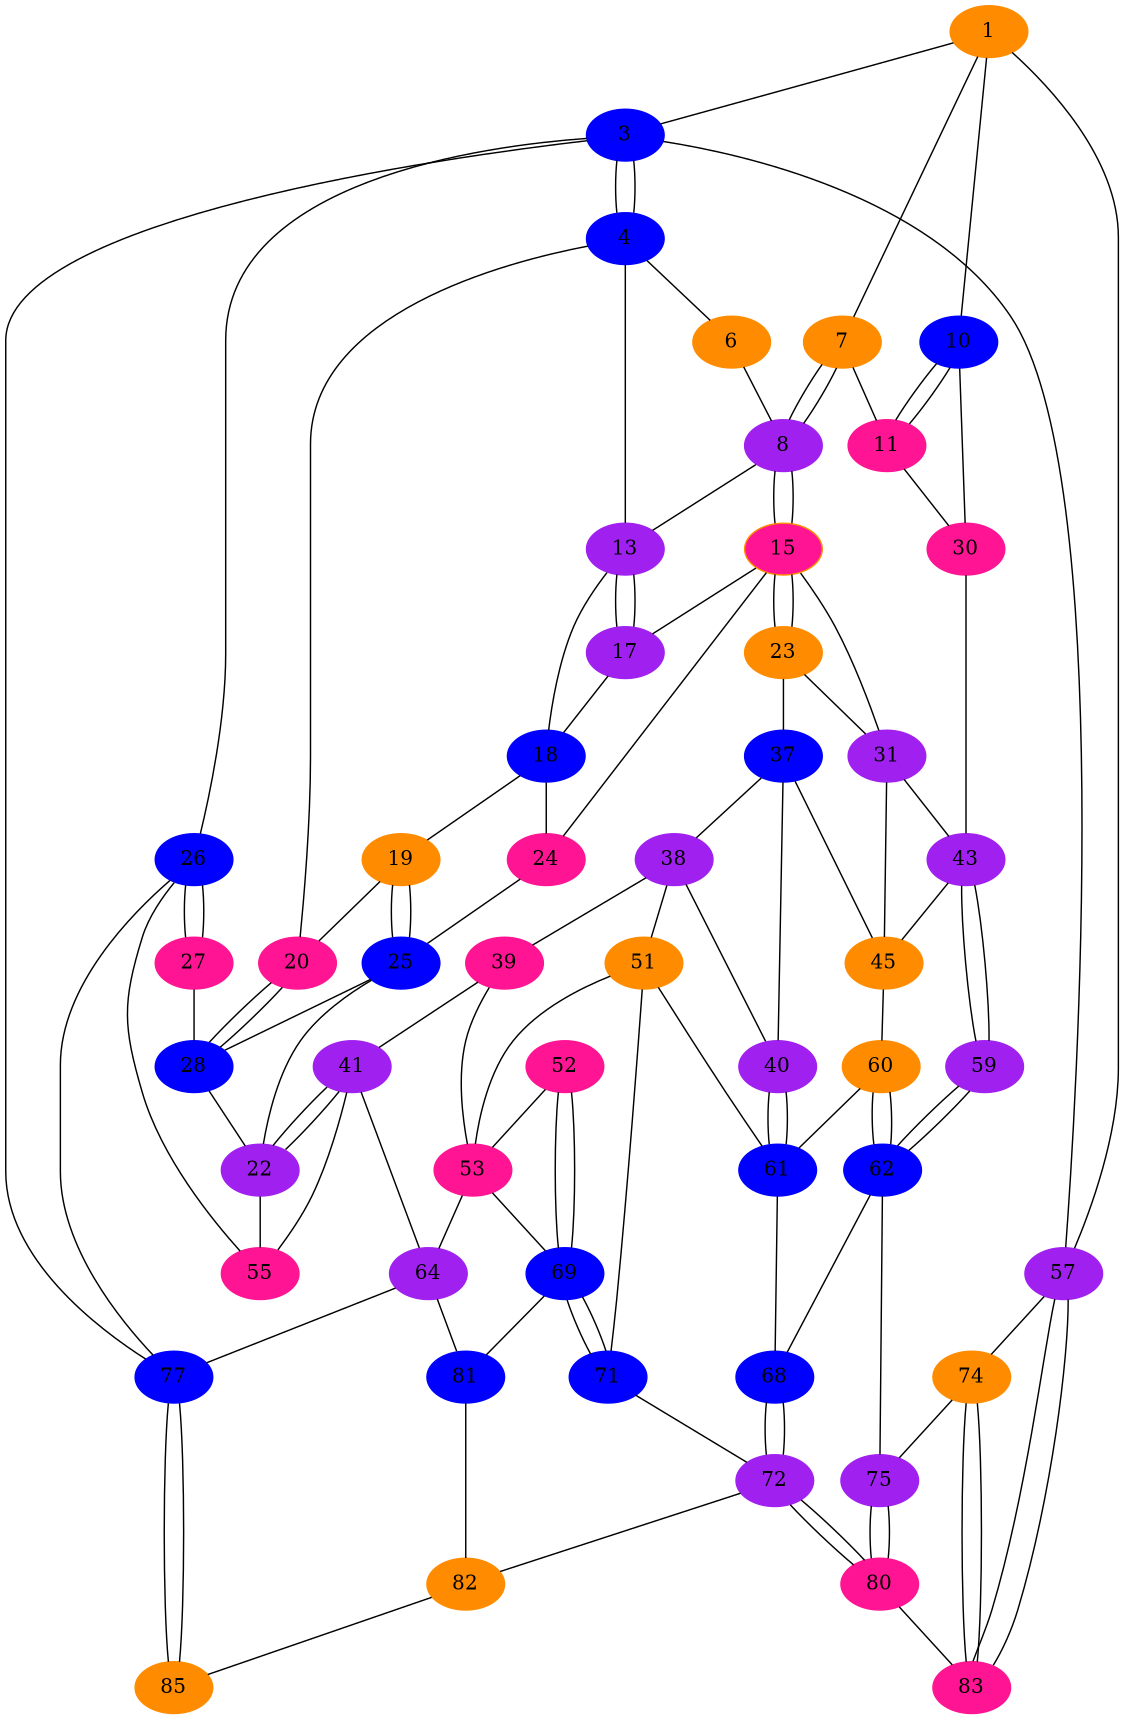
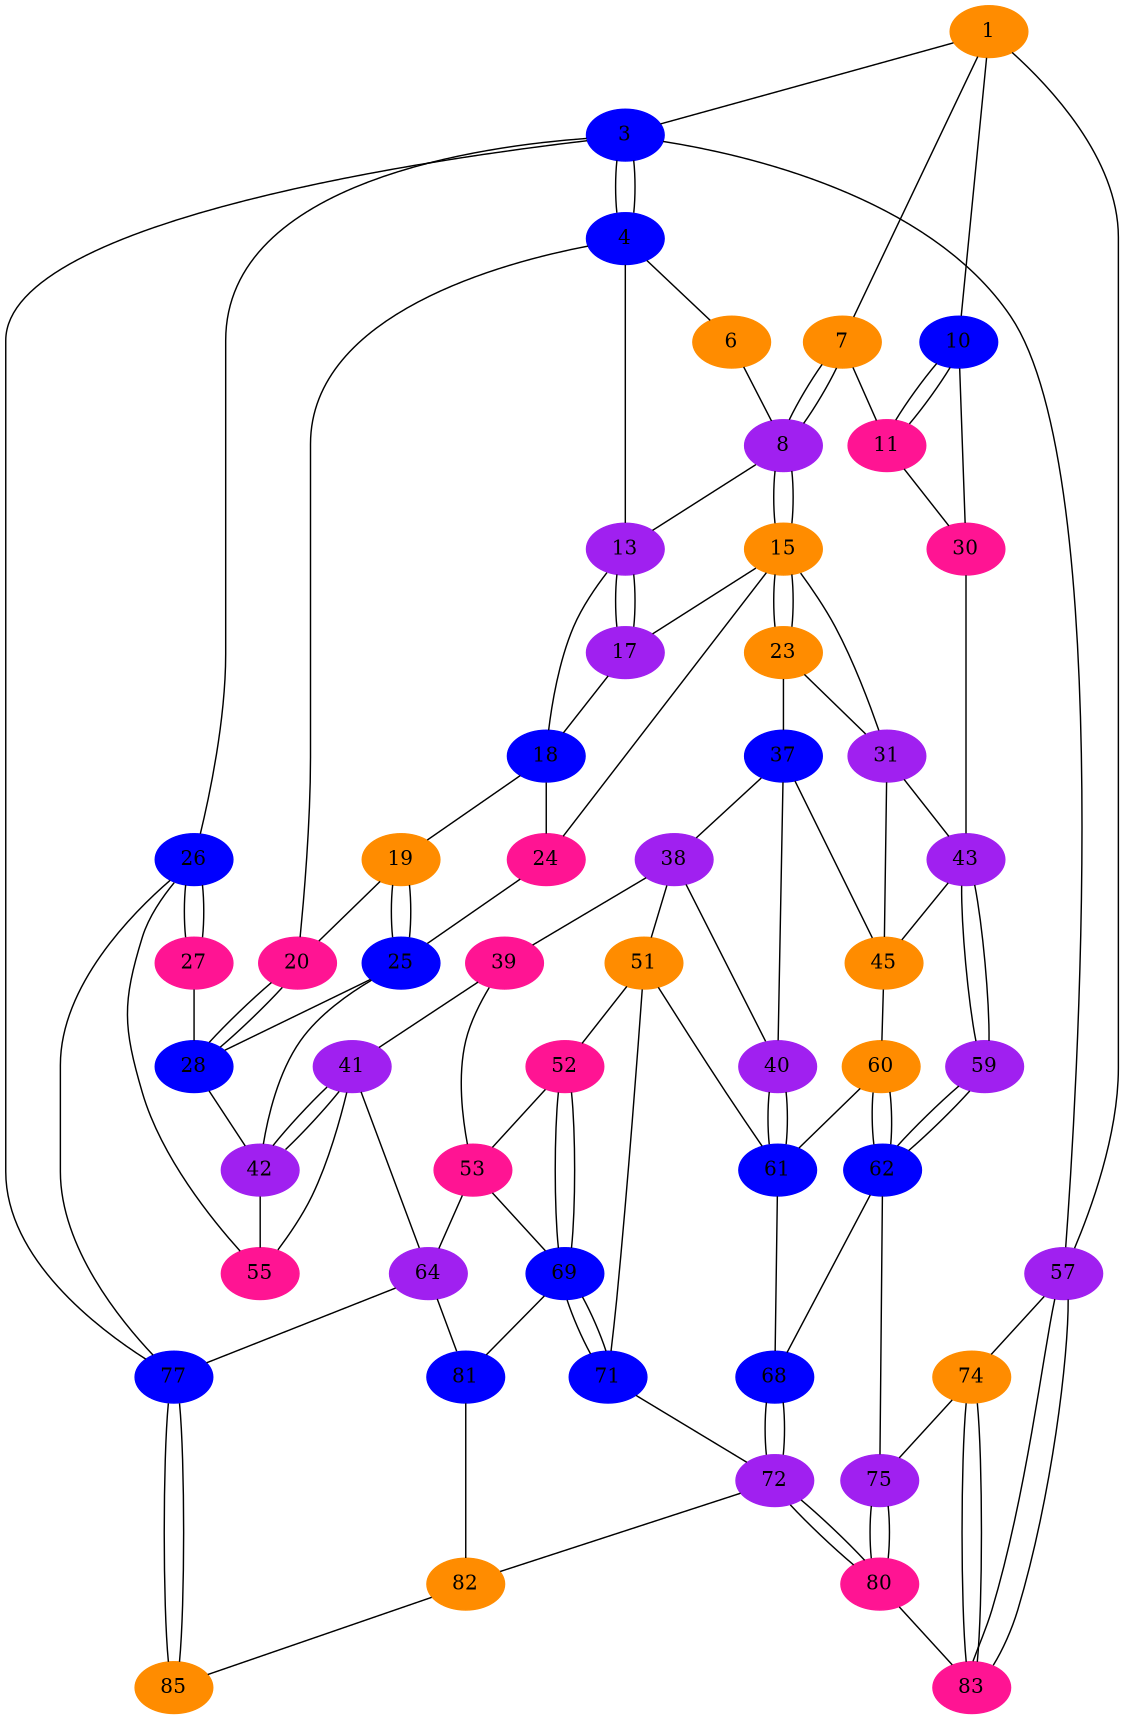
(783, 549) -> (783, 549)
(515, 1038) -> (604, 1015)
(260, 1170) -> (260, 1170)
